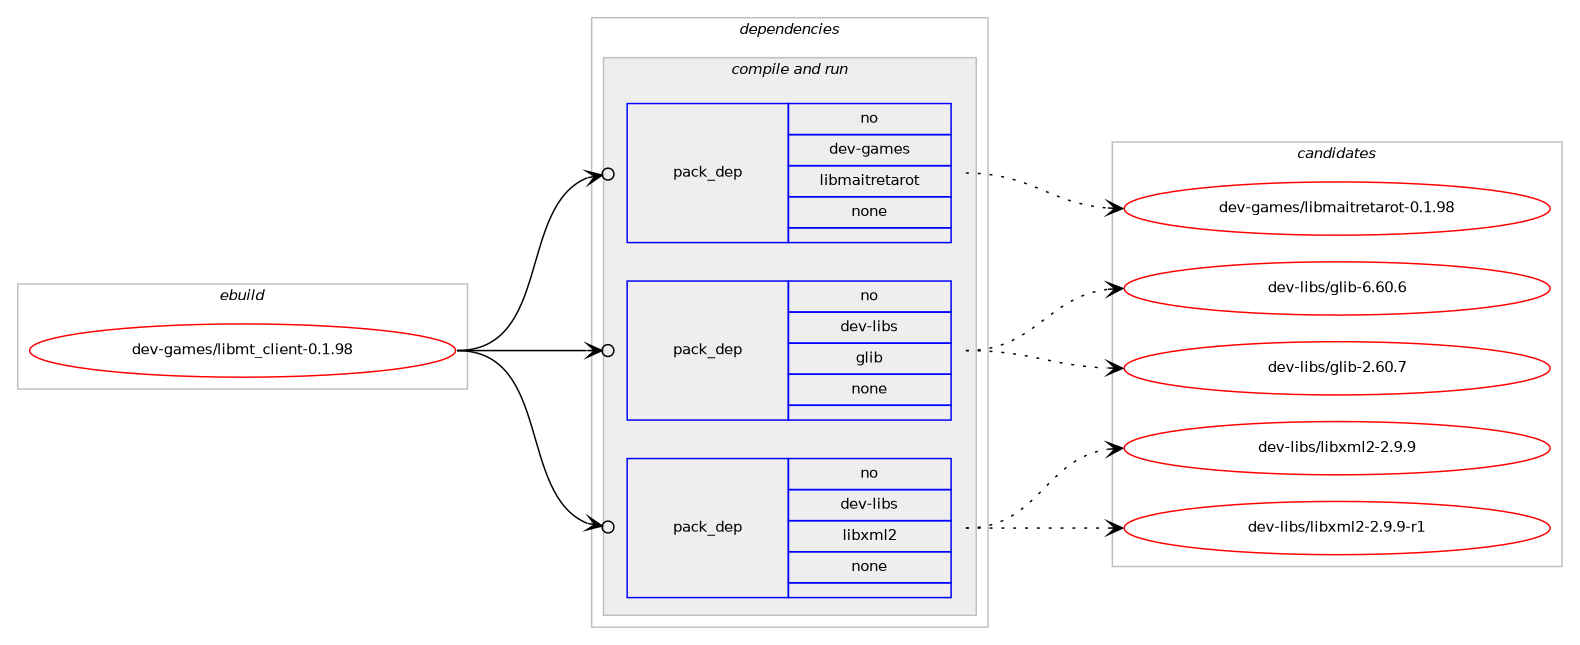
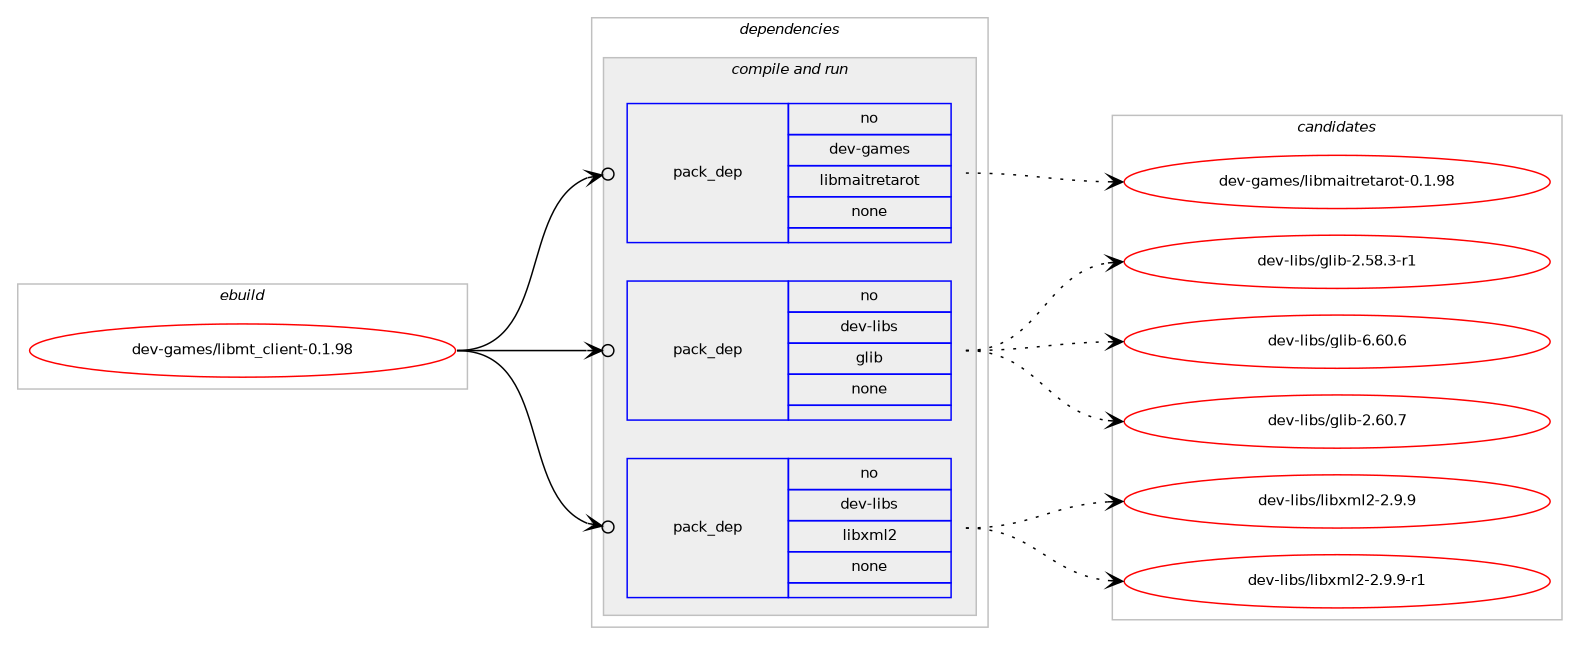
none -> (1337, 262)
